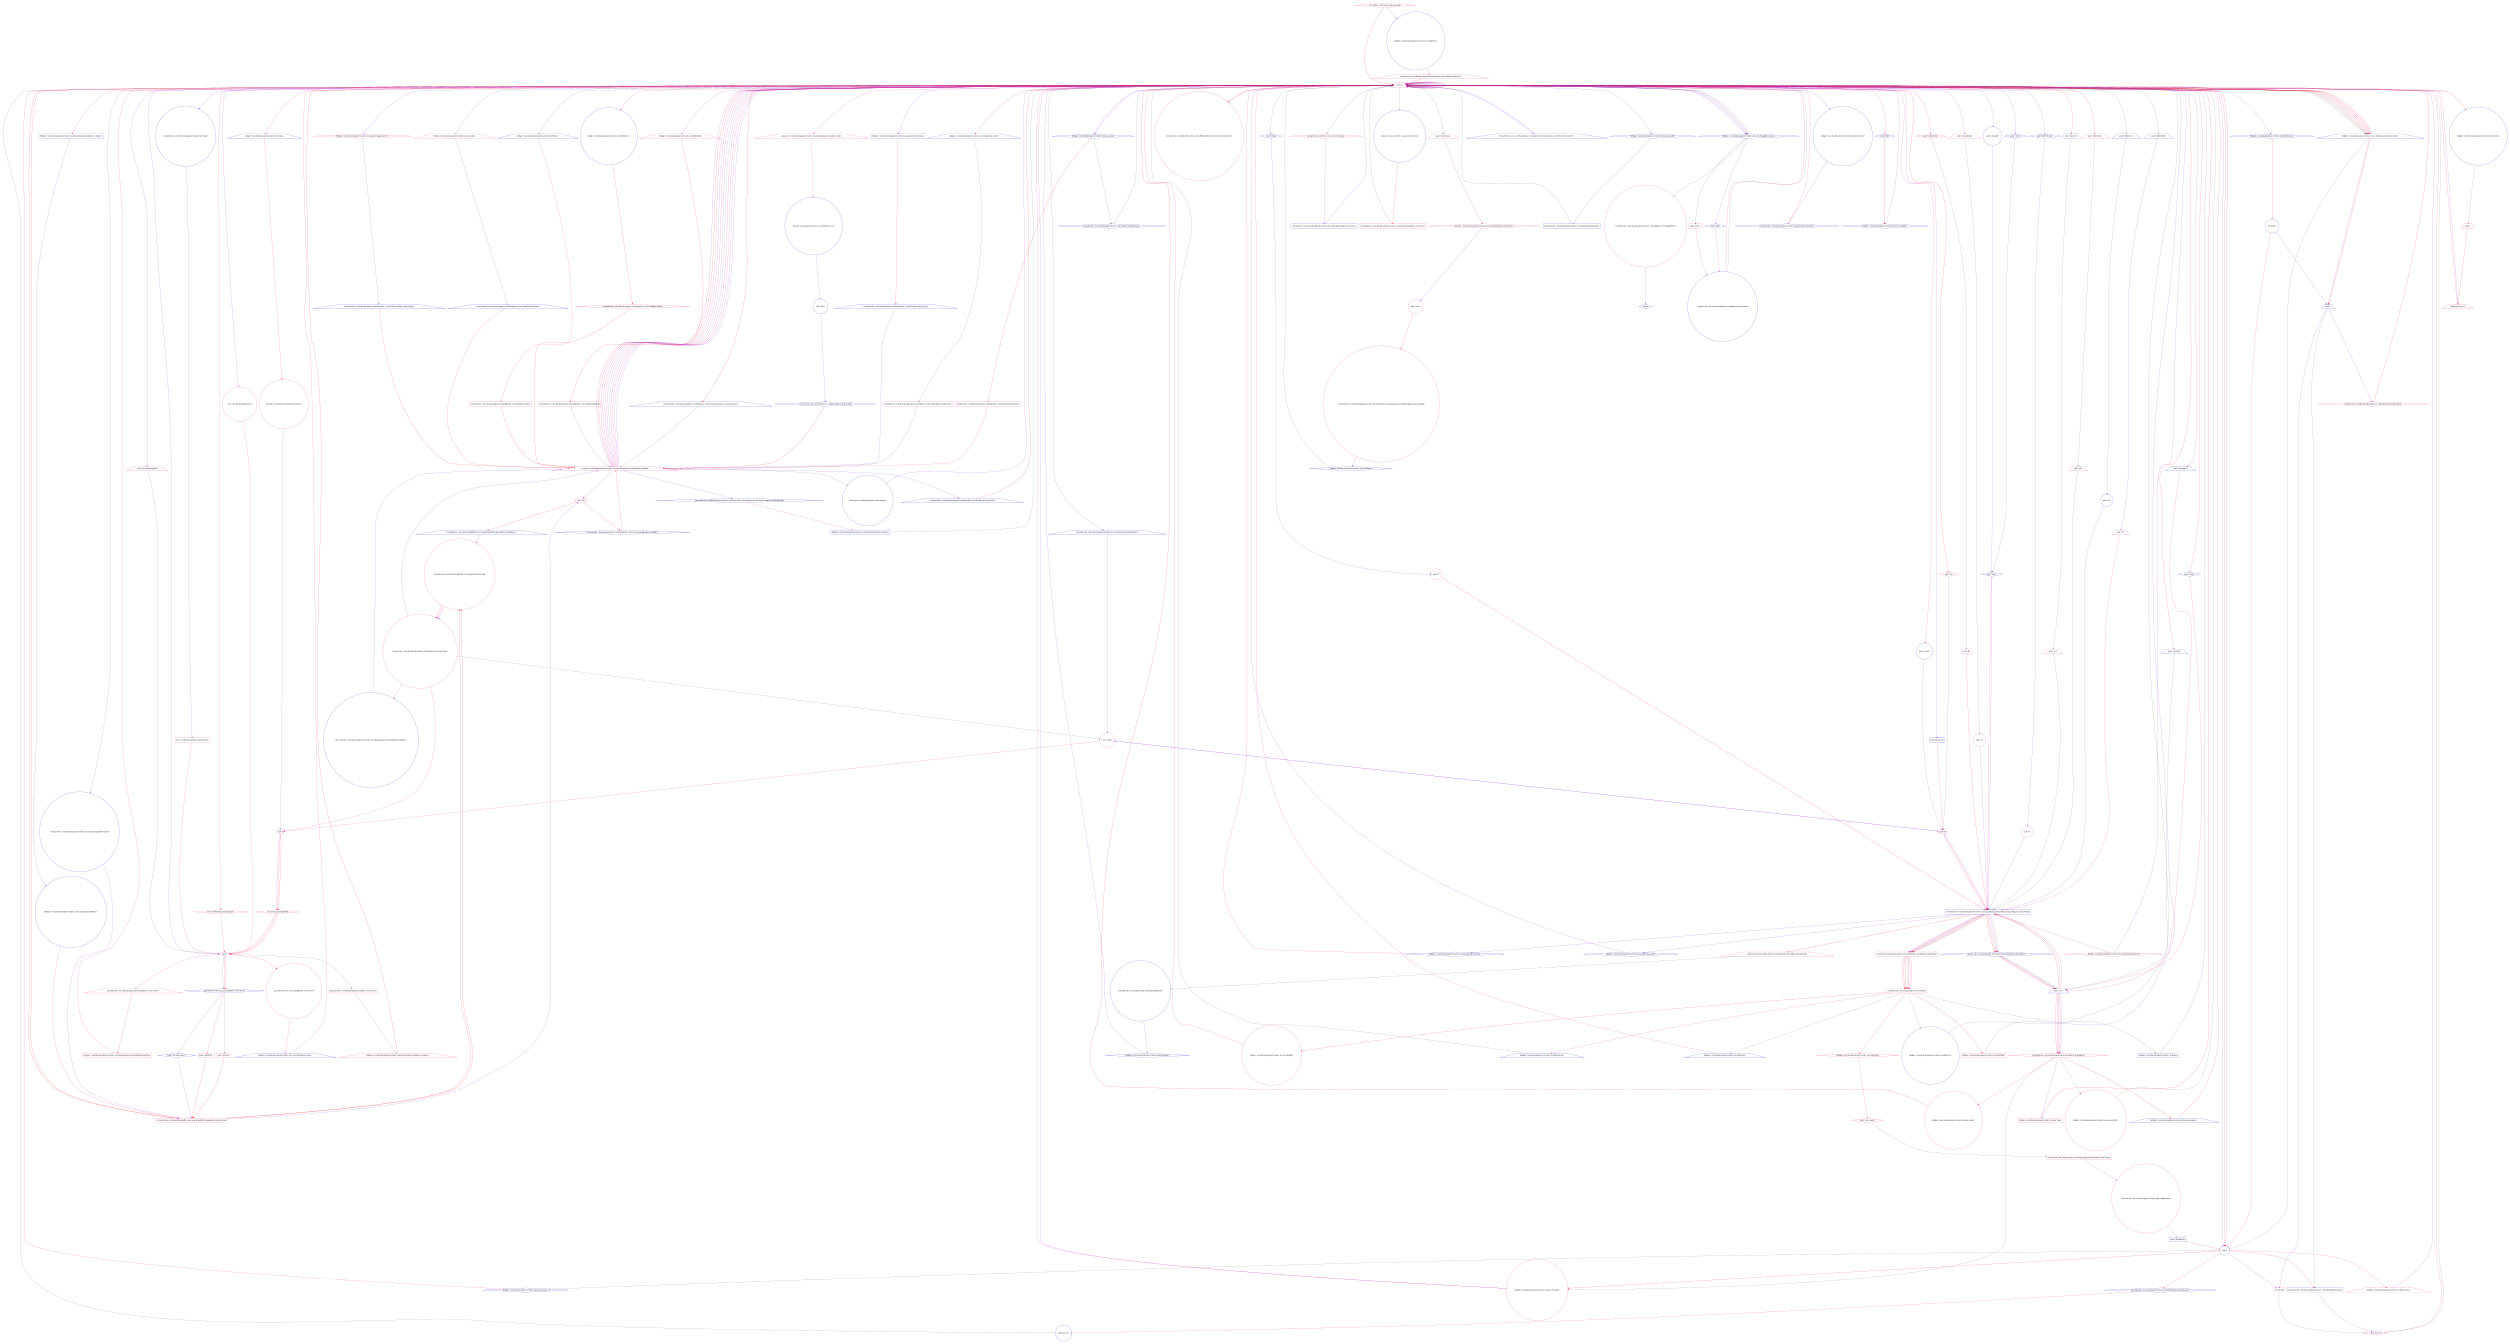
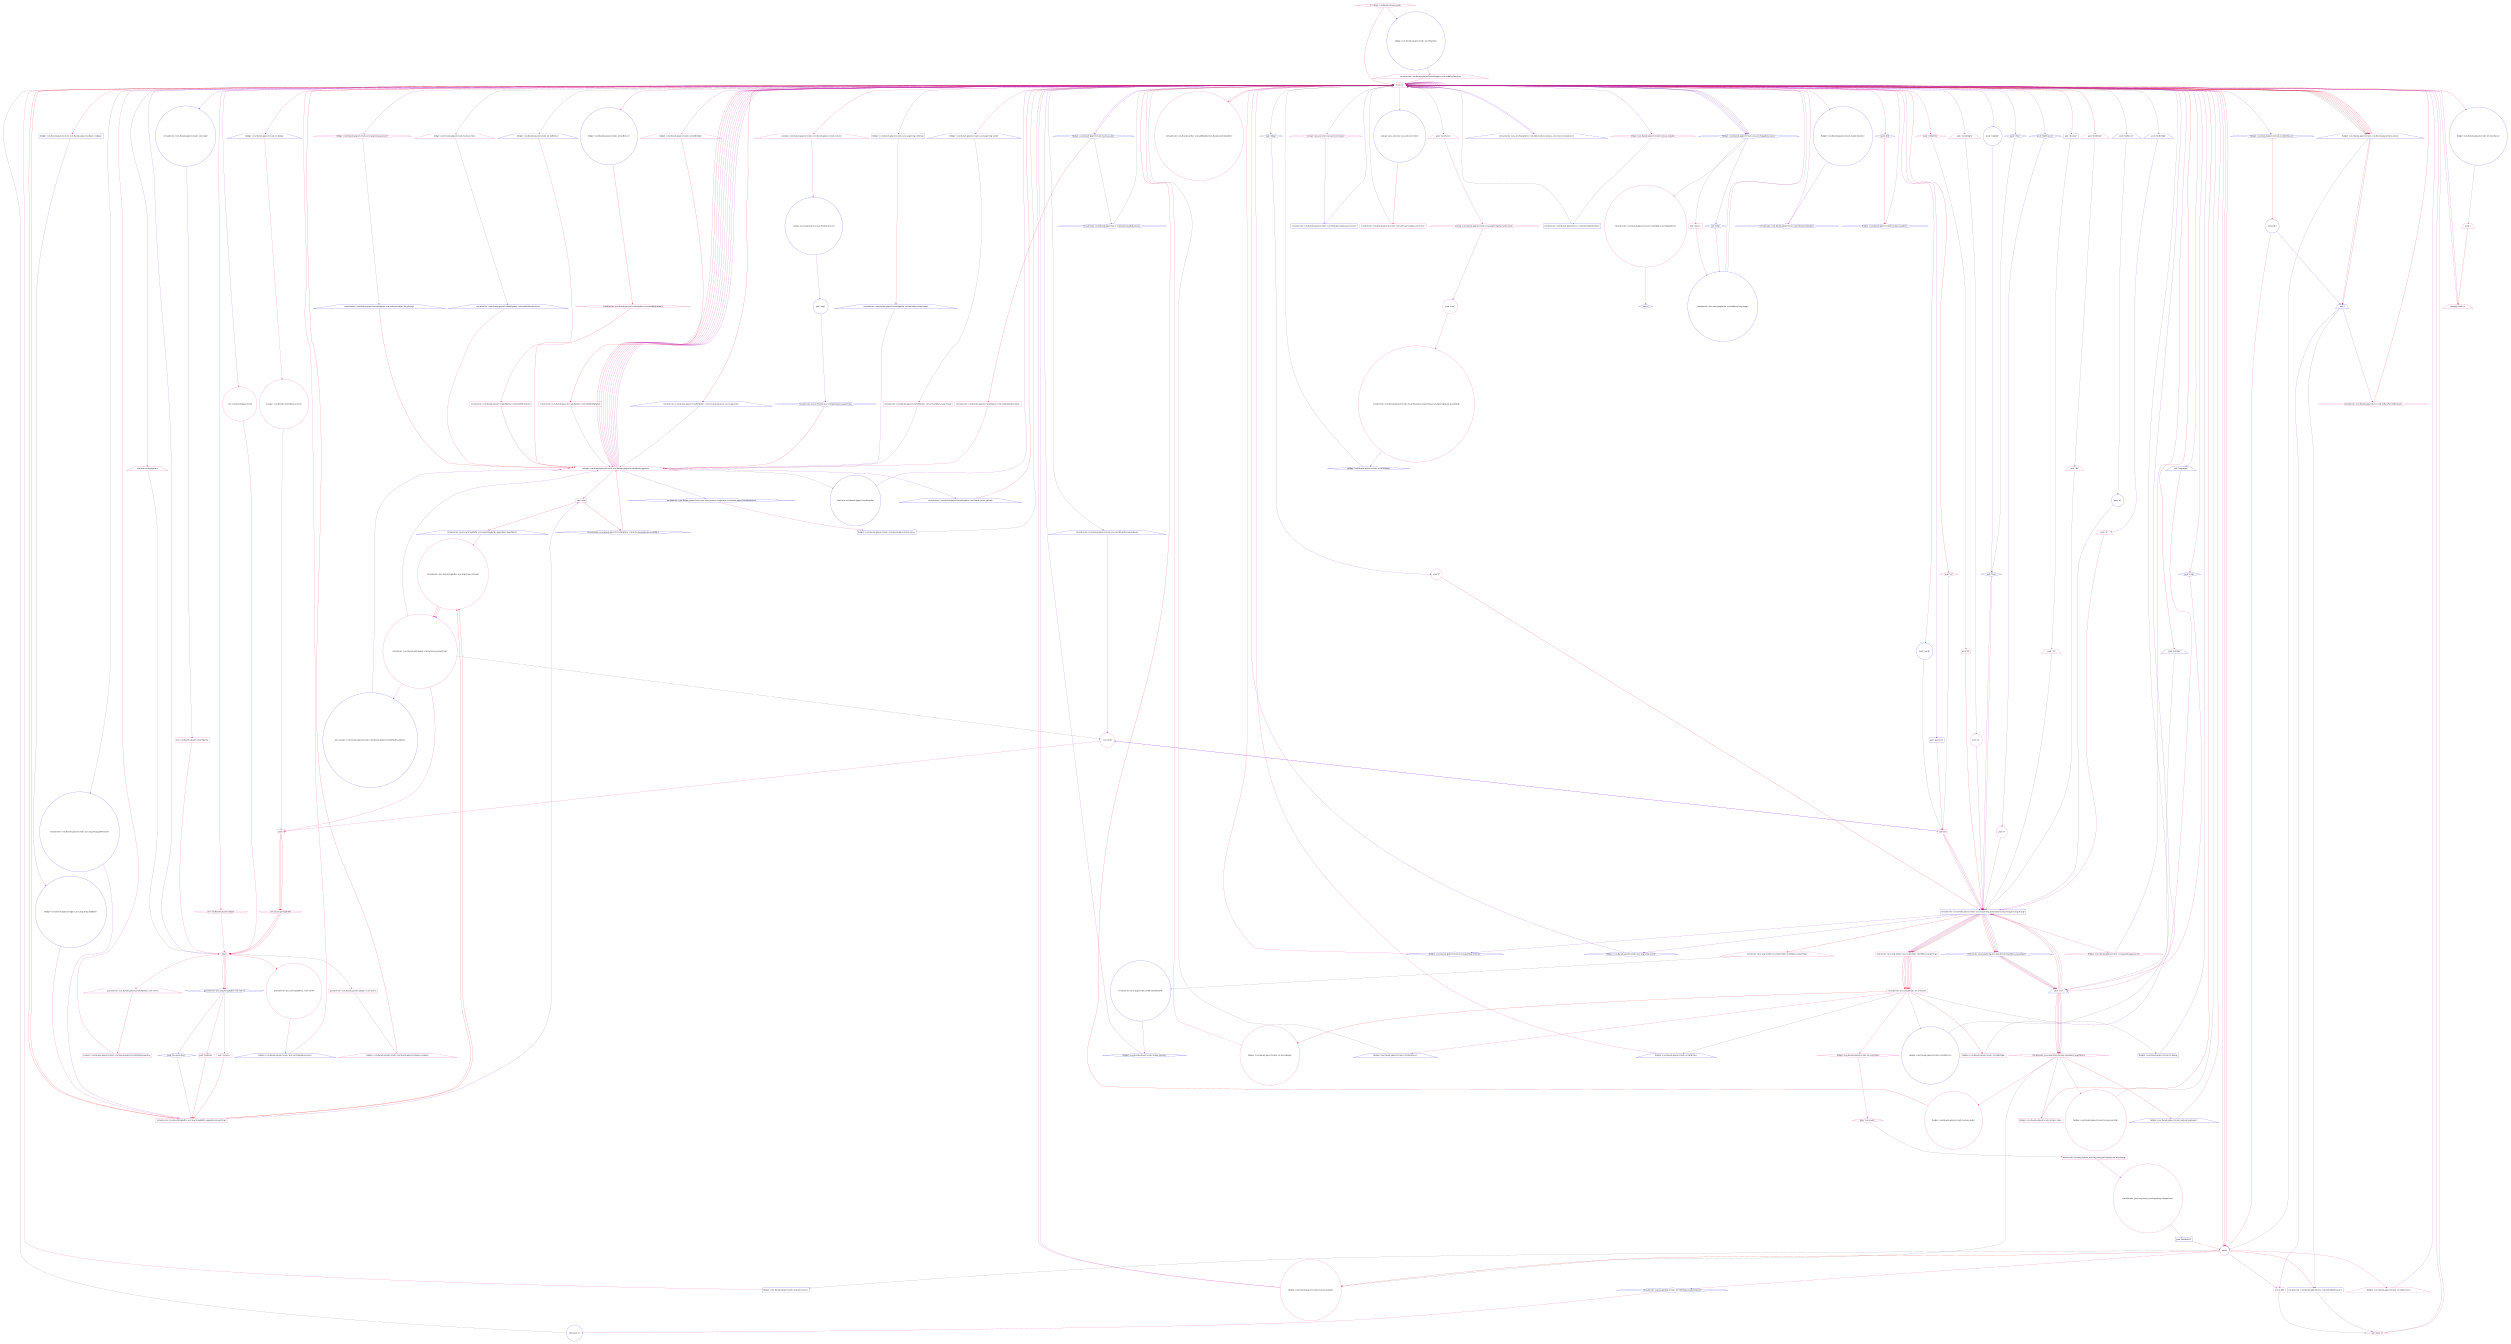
(1653, 136) -> (1653, 136)
(525, 1290) -> (786, 1290)
